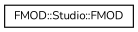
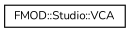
(69, 16) -> (65, 16)
